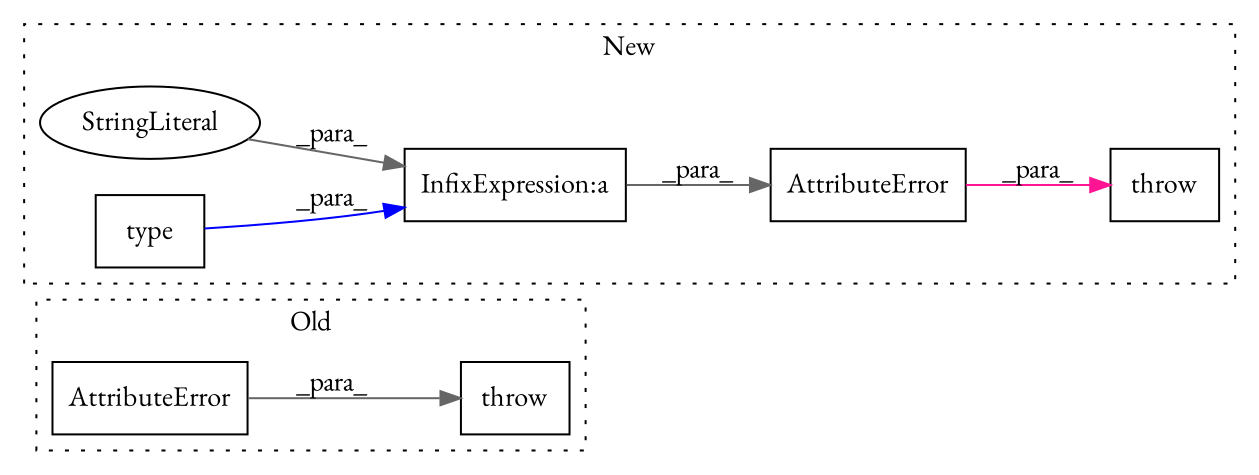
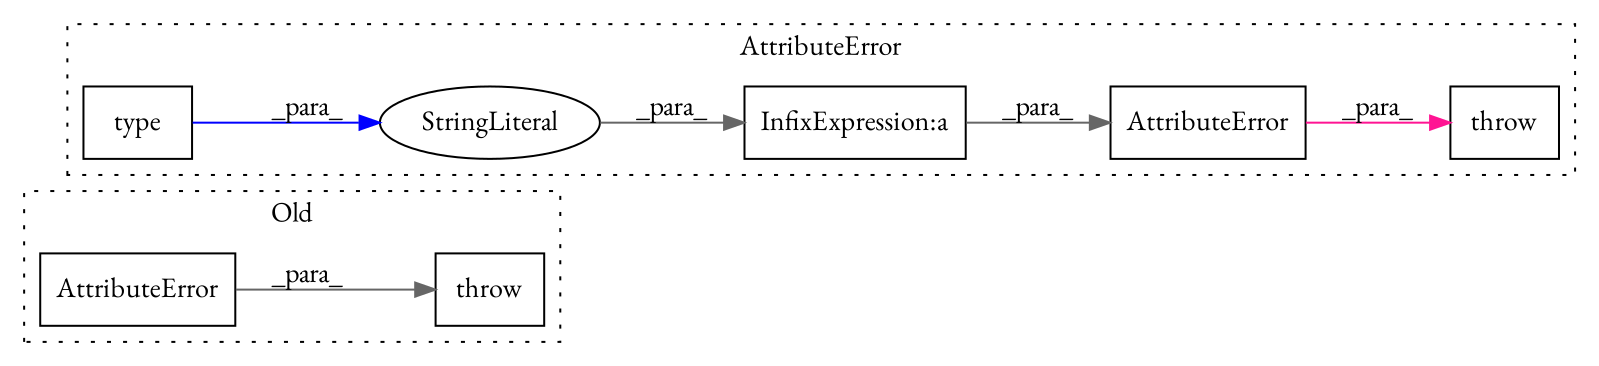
(630, 47) -> (821, 47)
(295, 222) -> (276, 123)
